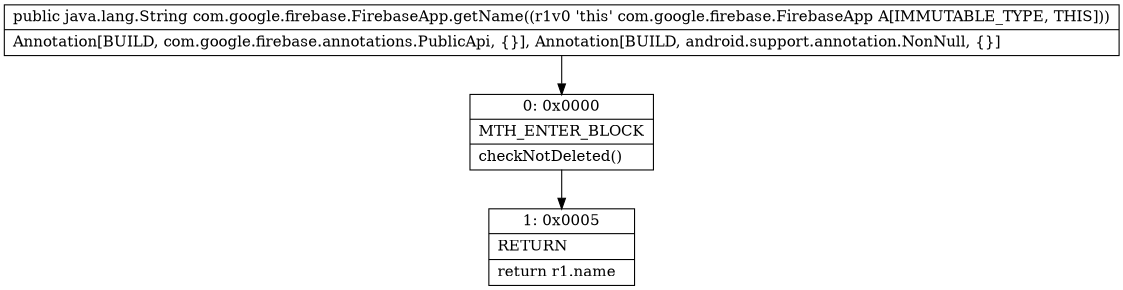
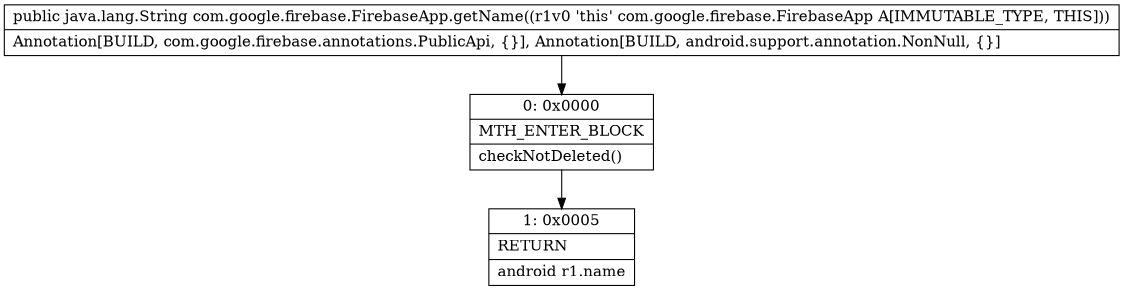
(557, 272) -> (562, 272)
